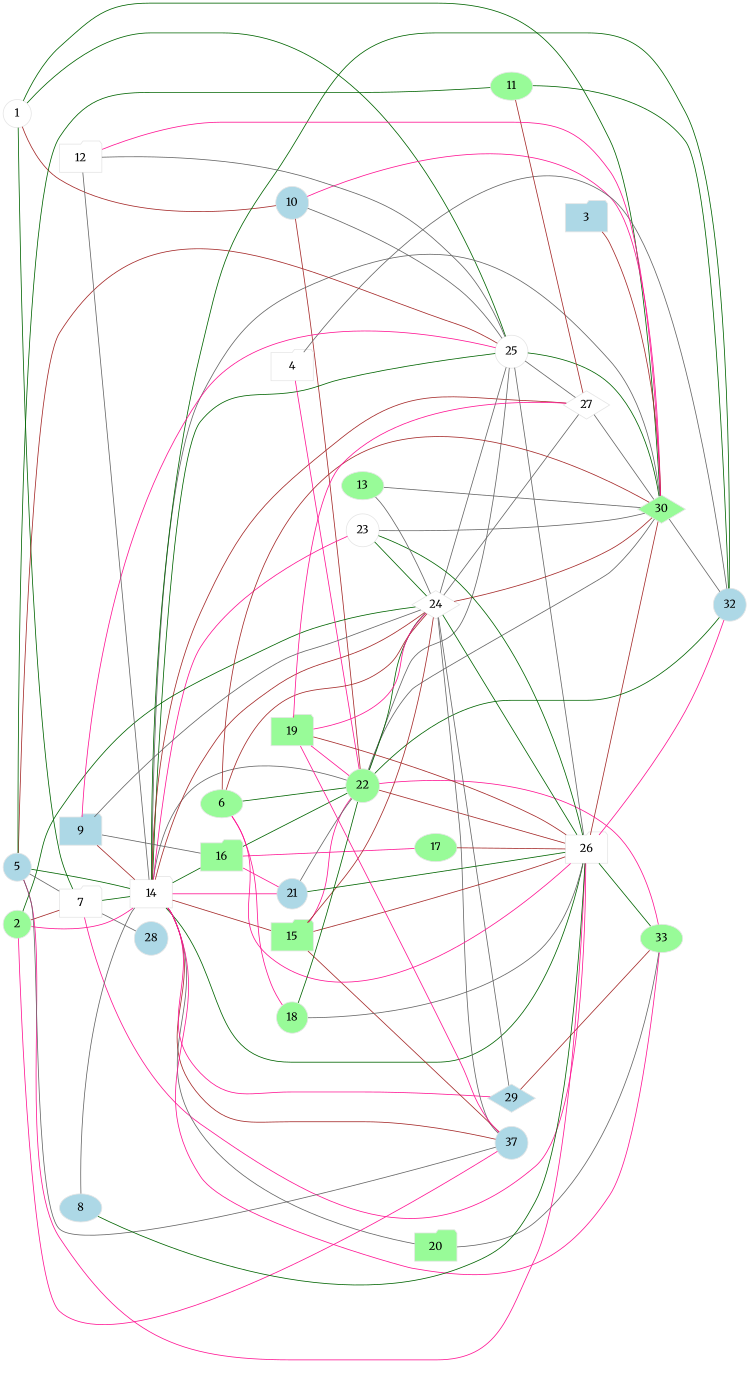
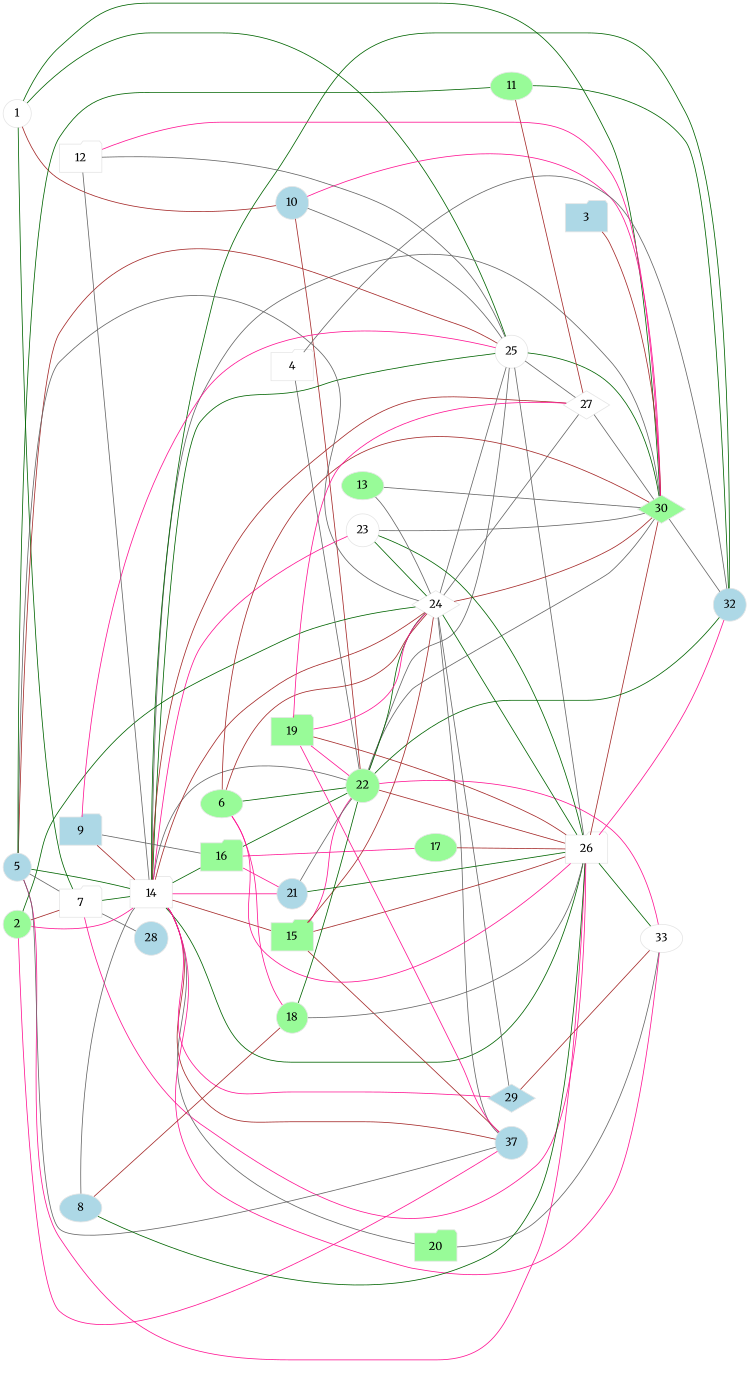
(327, 575) -> (327, 575)
(241, 686) -> (78, 346)
(662, 938) -> (662, 938)
none -> (182, 1116)
